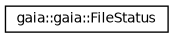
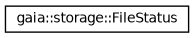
(87, 19) -> (97, 19)
